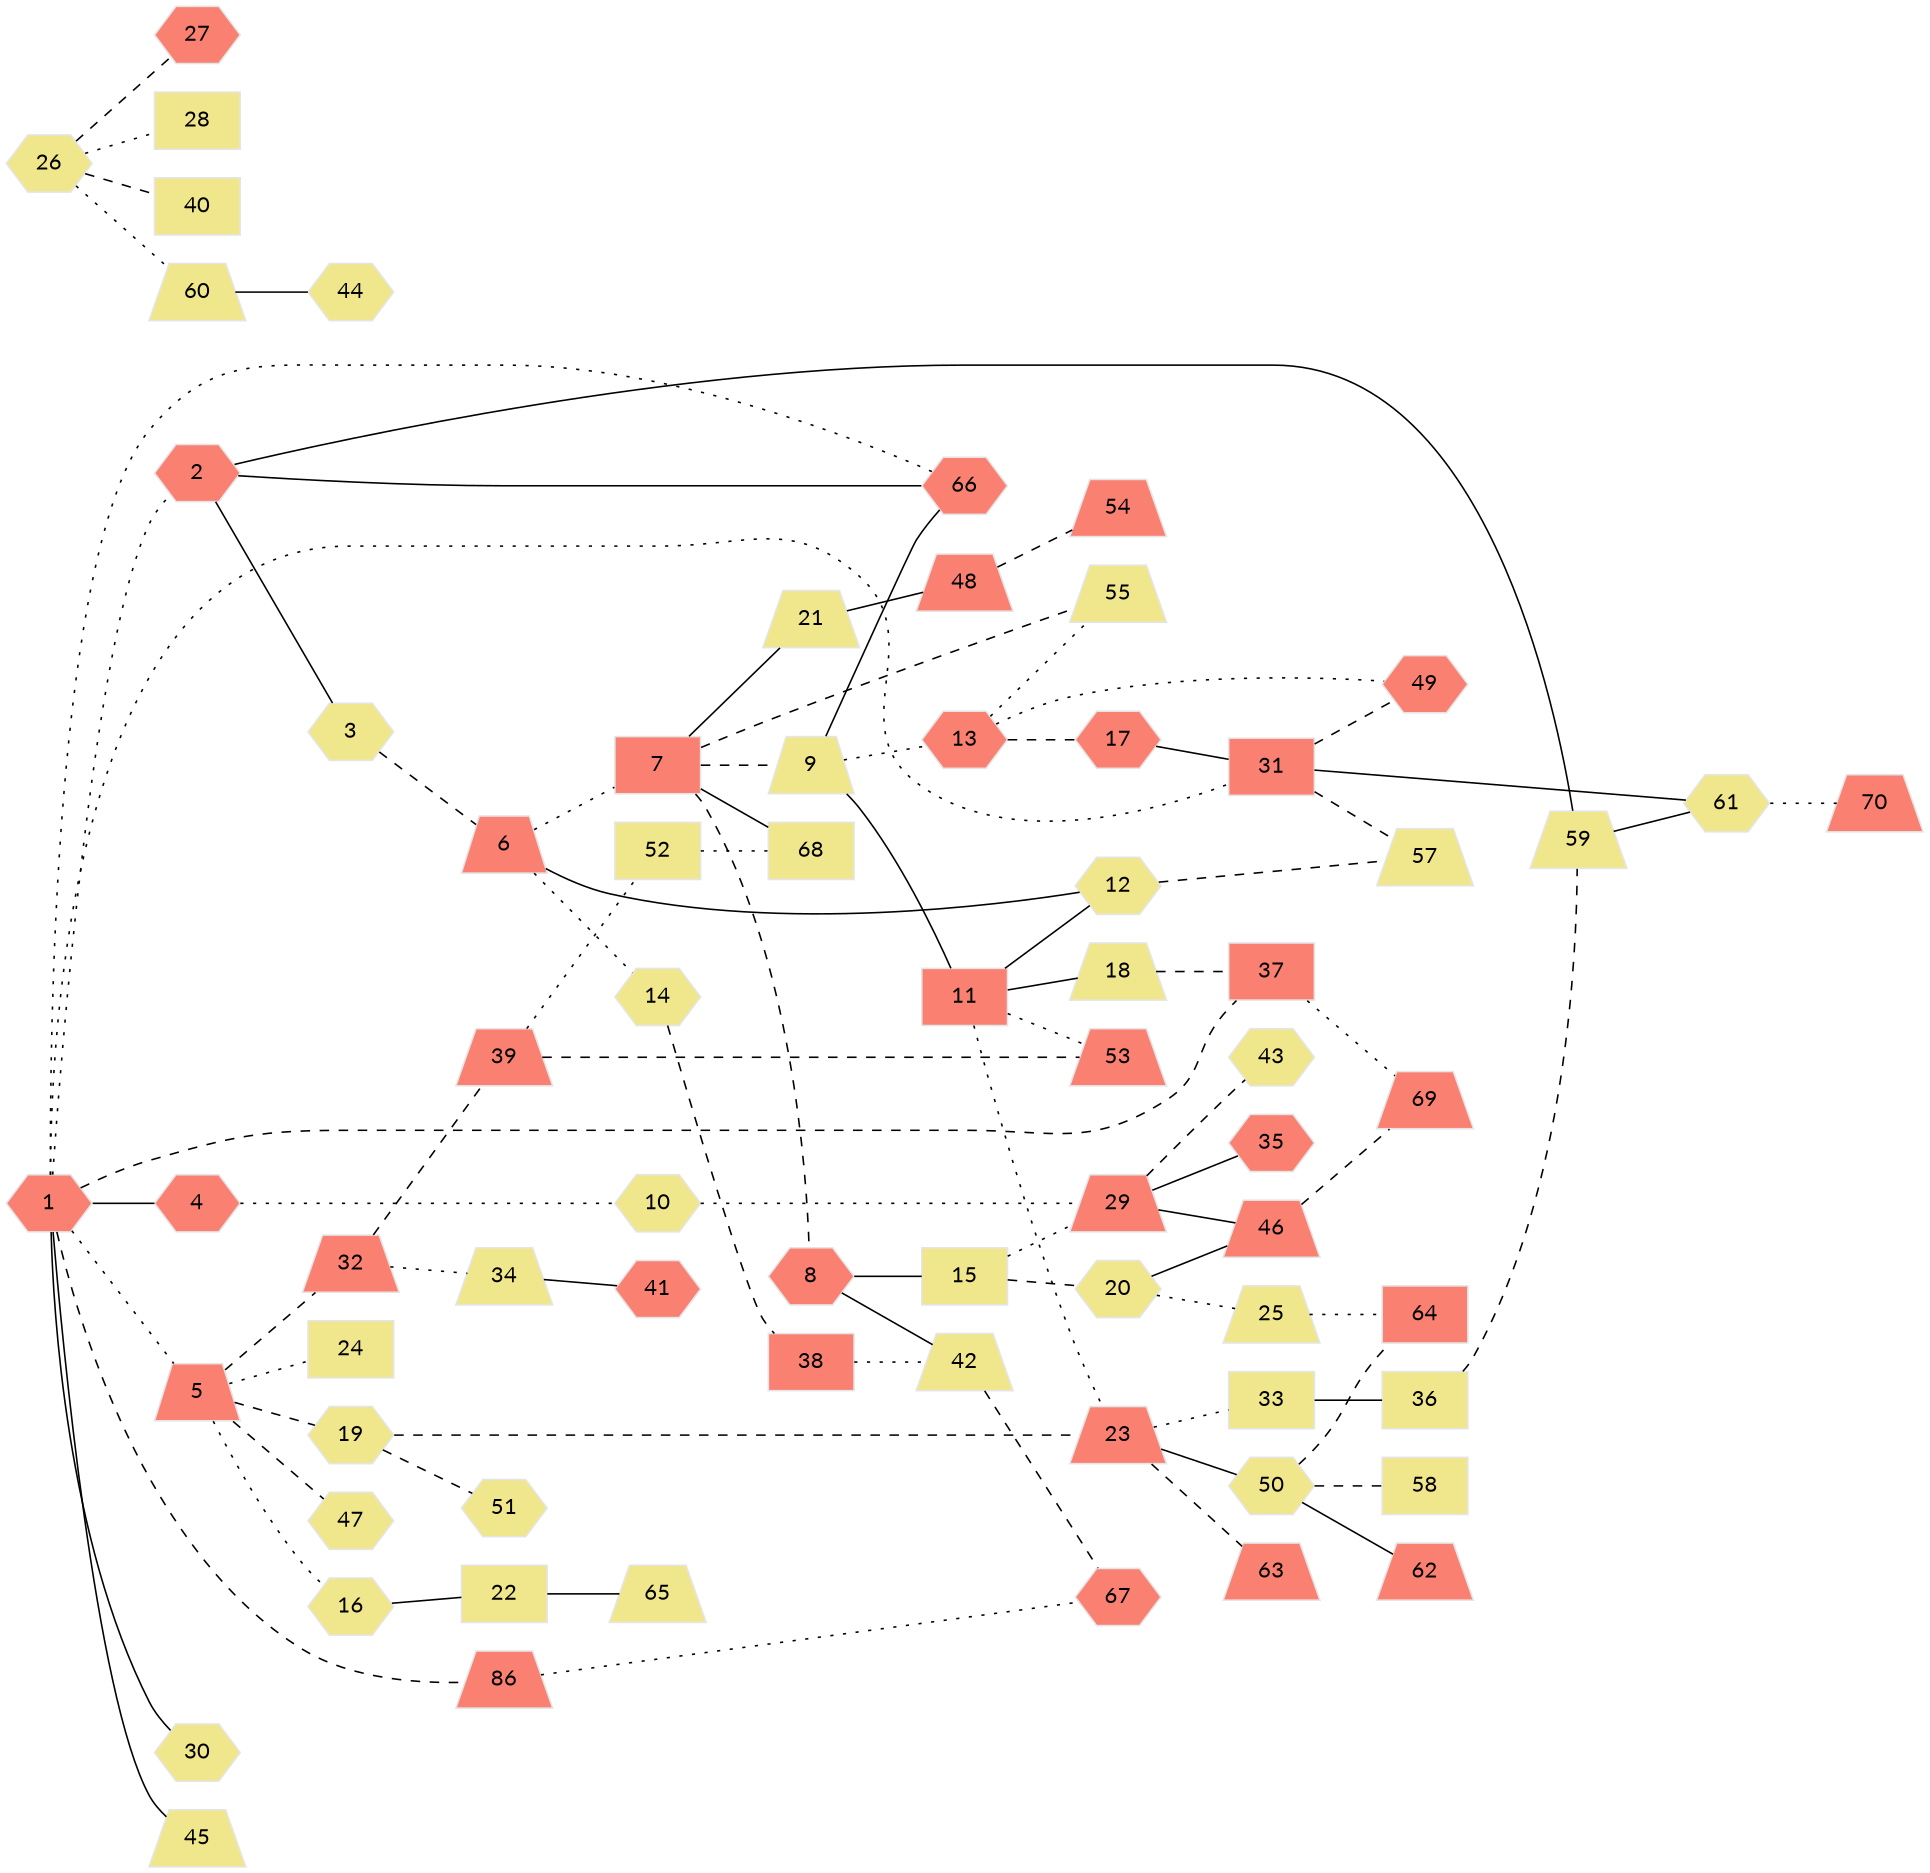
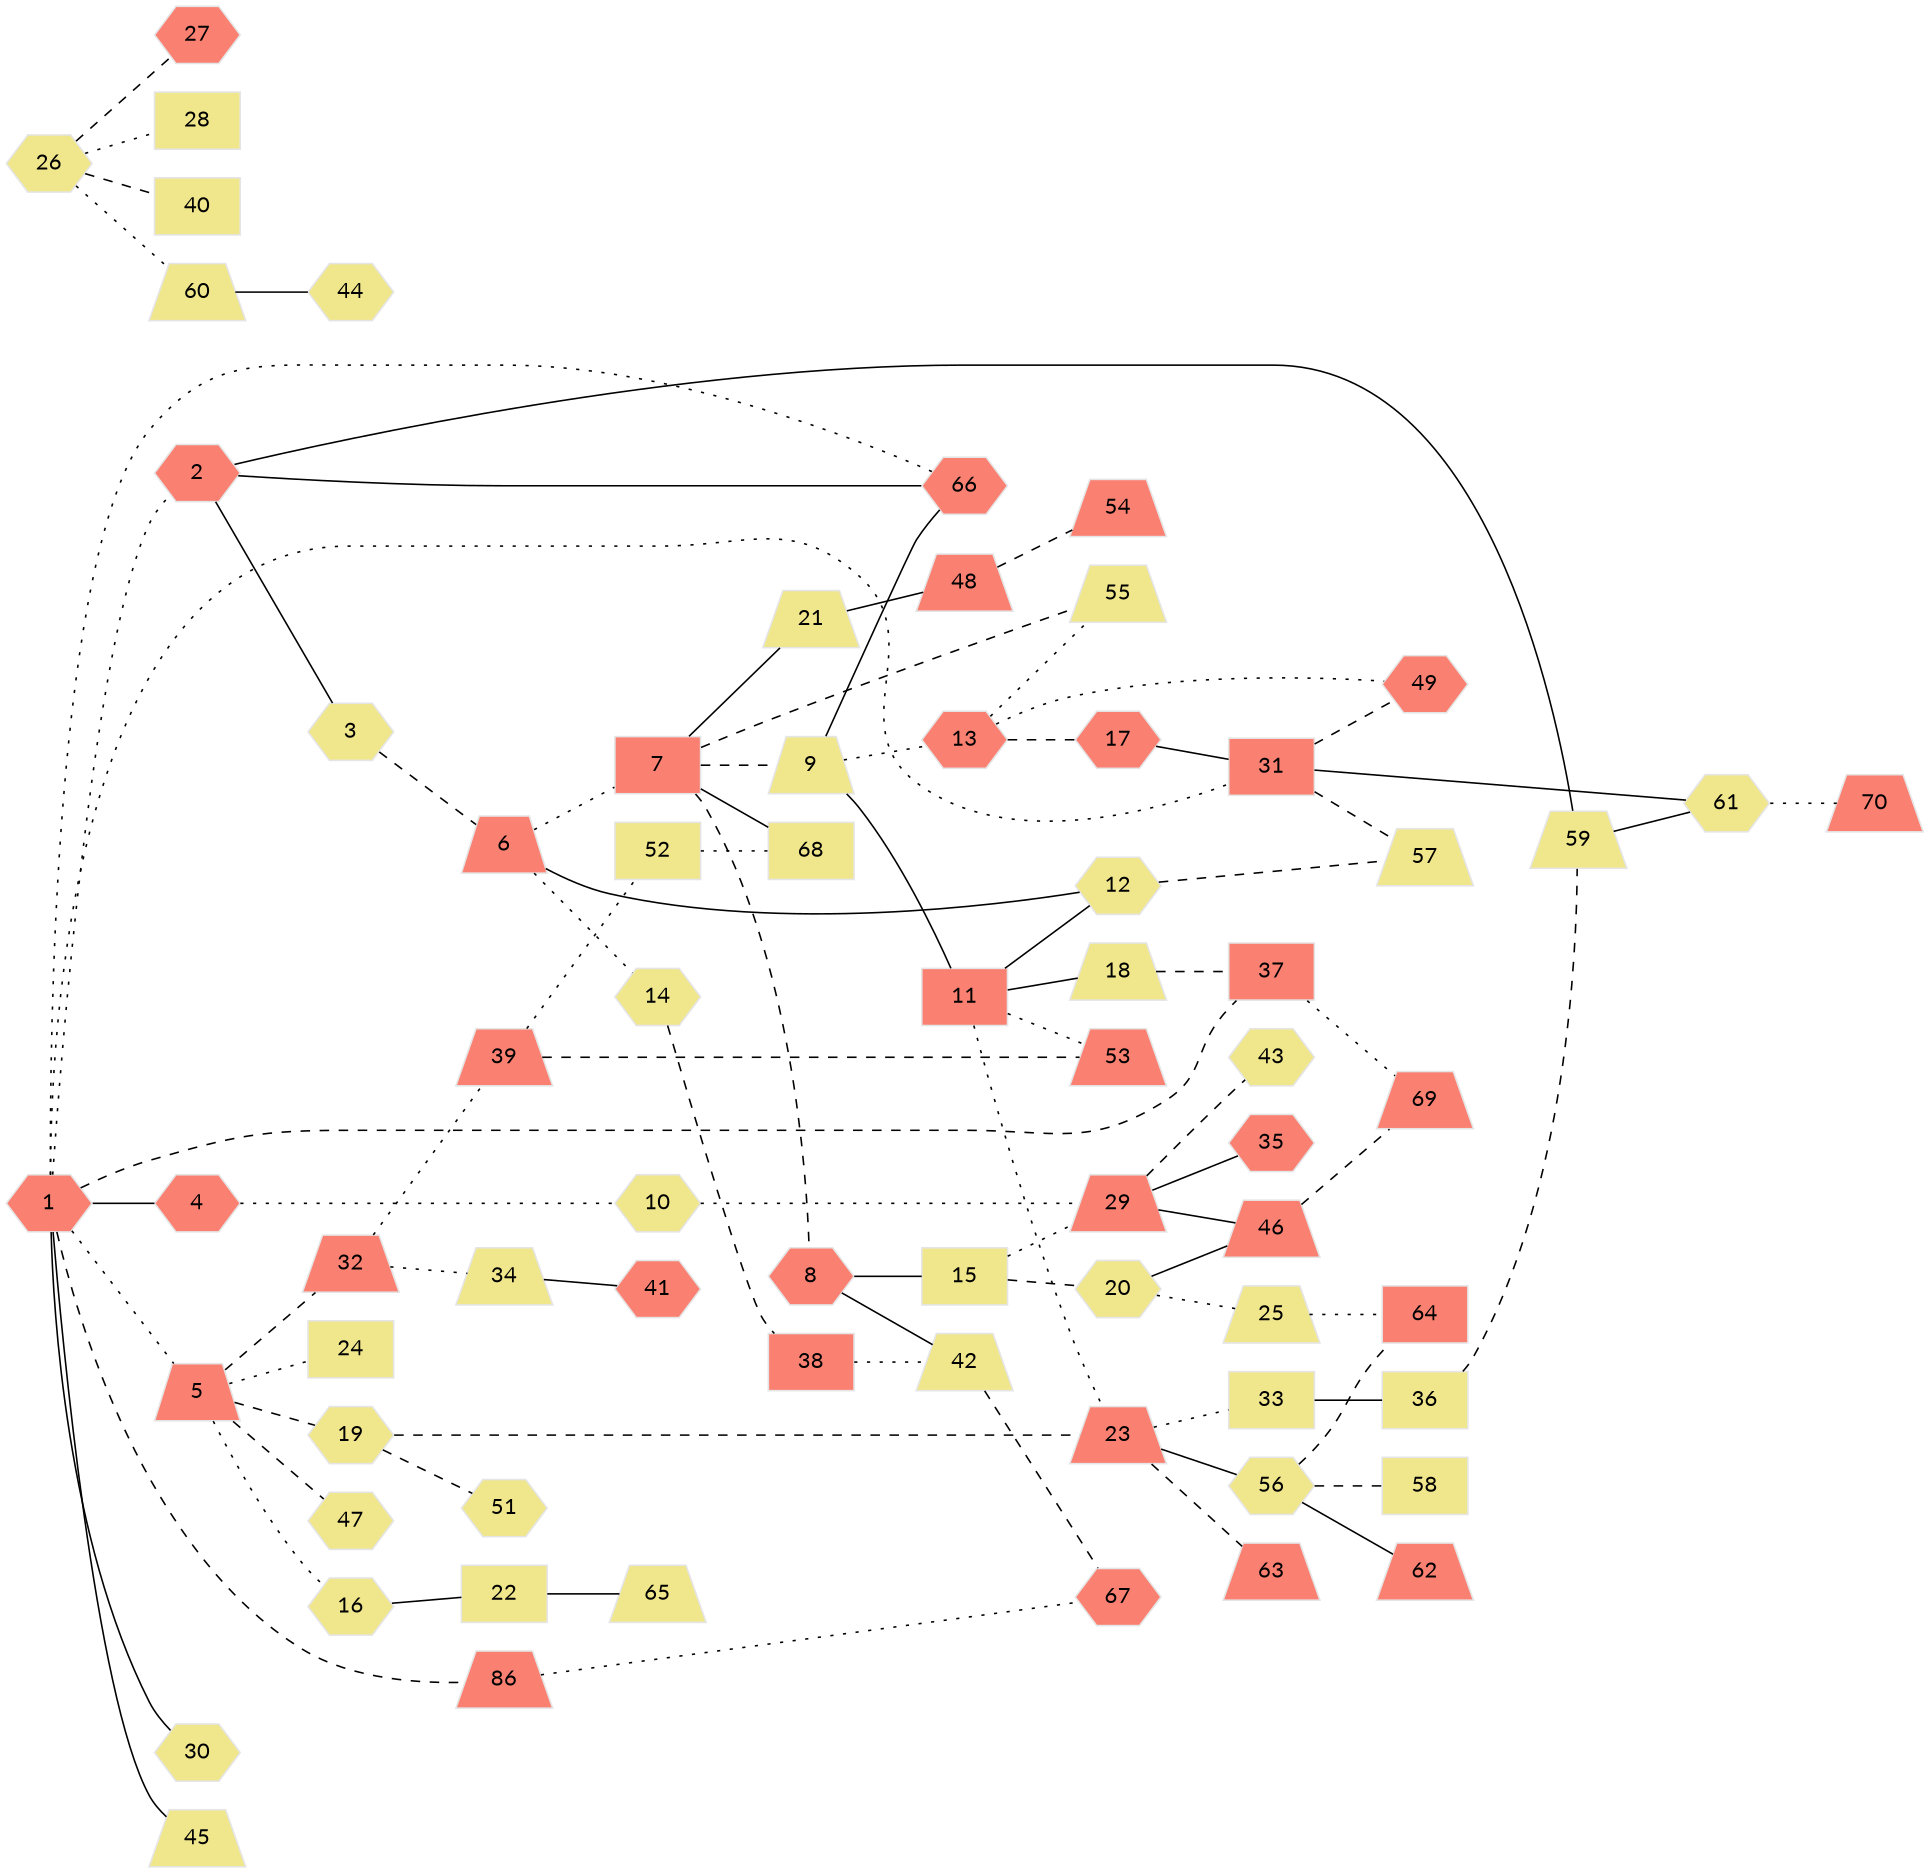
(427, 1161) -> (427, 1161)
(1272, 1486) -> (1272, 1486)
